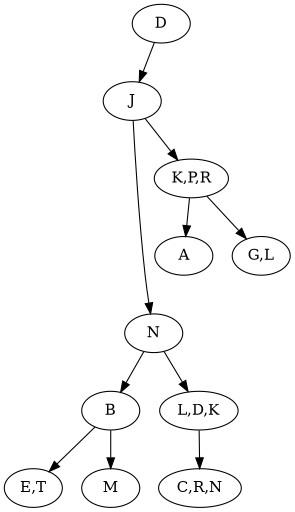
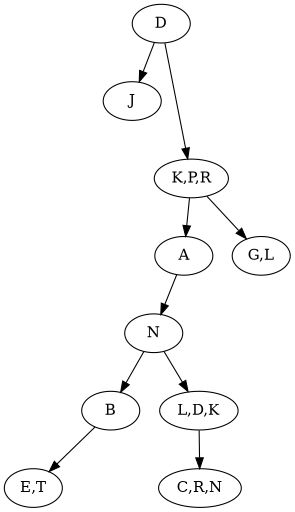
(158, 135) -> (175, 96)
(139, 212) -> (171, 290)
(111, 488) -> none
